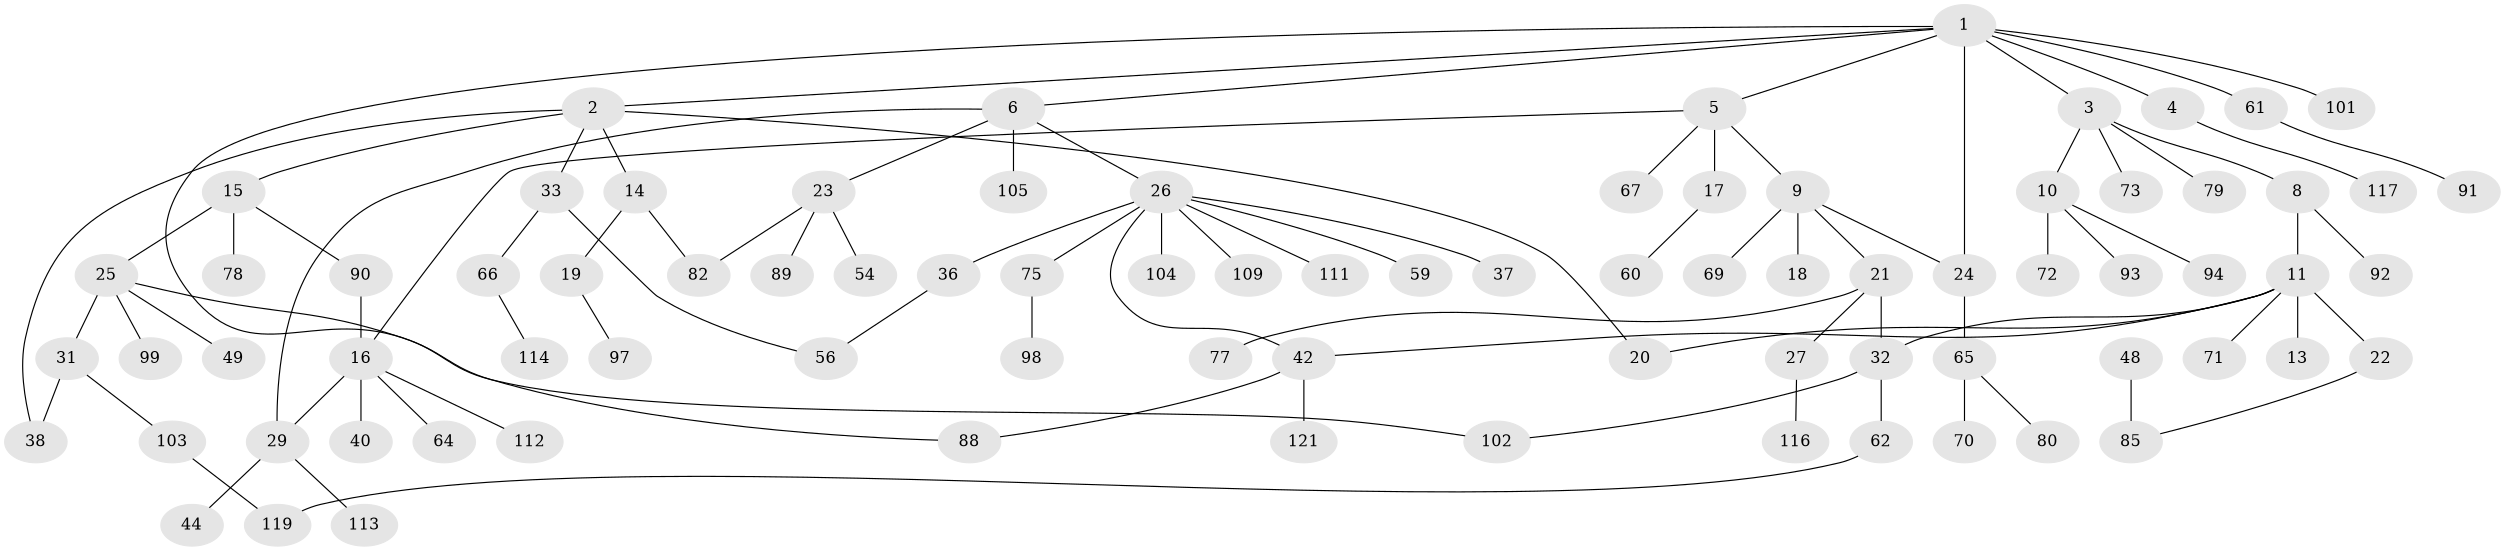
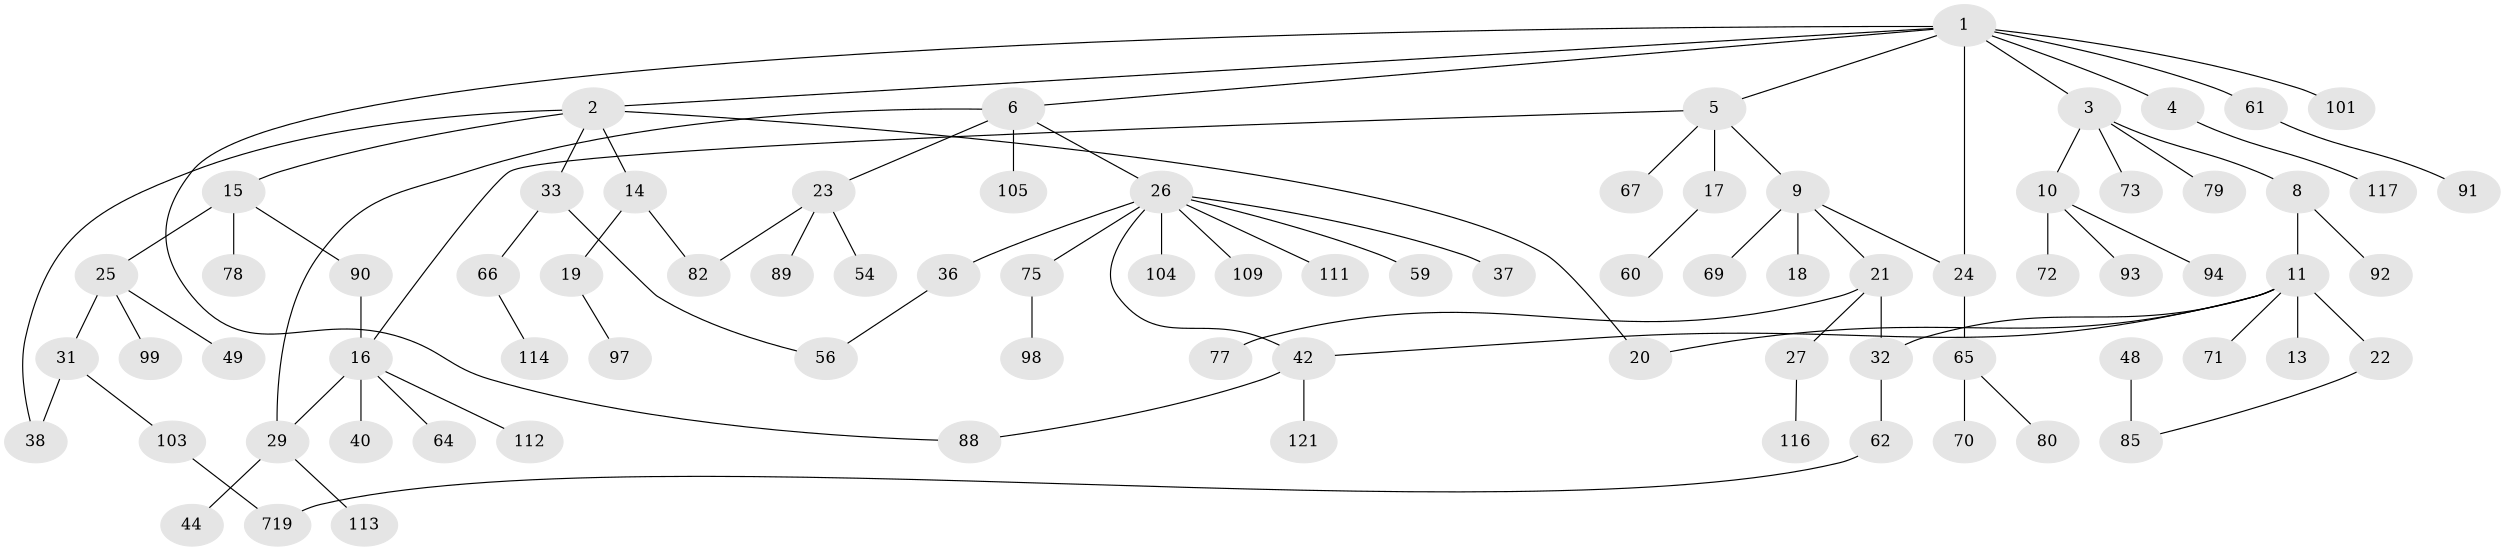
(1497, 442) -> none
(278, 525) -> (278, 525)
